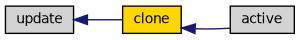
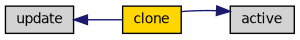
(213, 29) -> (199, 11)
